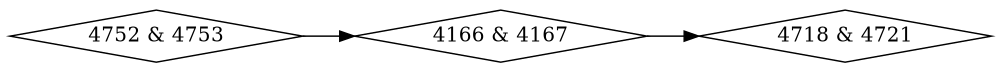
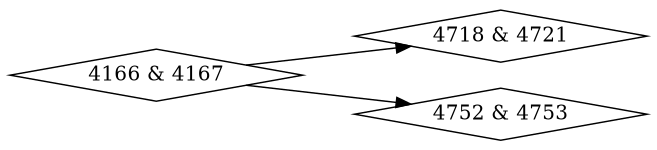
(321, 36) -> (321, 94)
